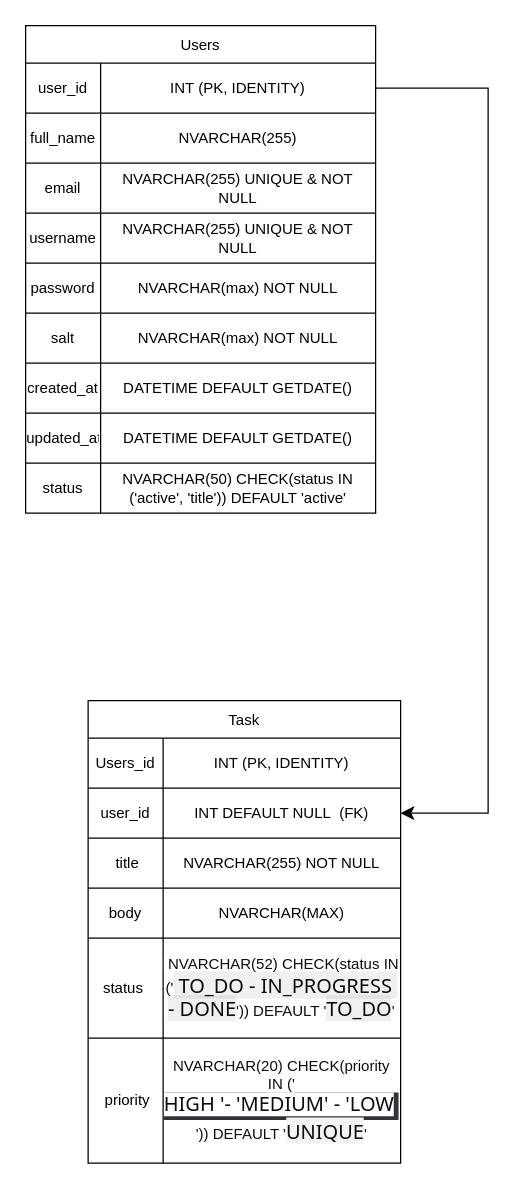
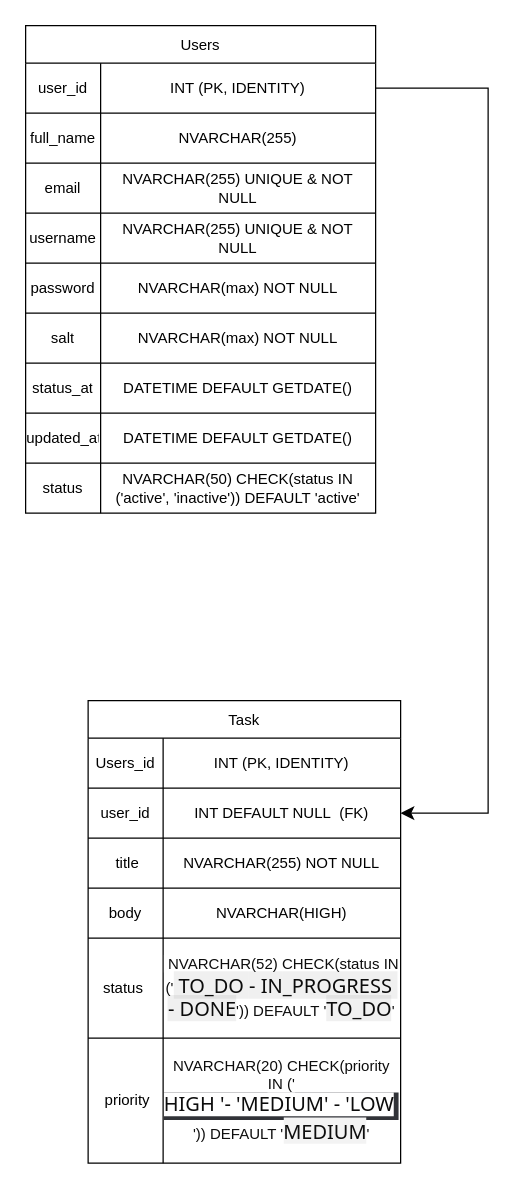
(63, 388) -> (63, 388)
(238, 488) -> (238, 488)
(282, 913) -> (282, 913)
(282, 1101) -> (282, 1101)
